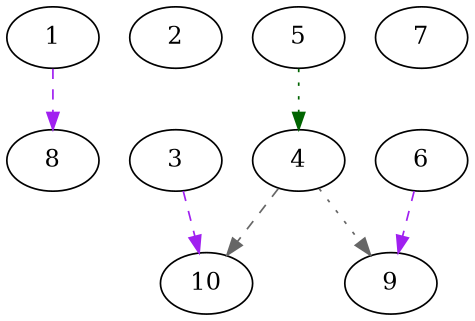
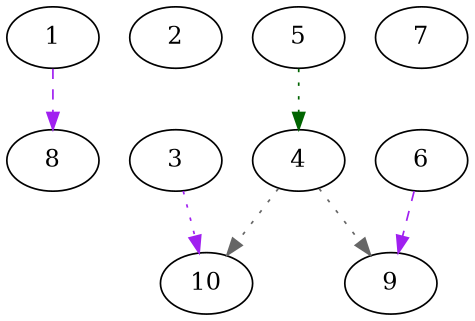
(189, 214) -> (189, 214)
(258, 215) -> (258, 215)
